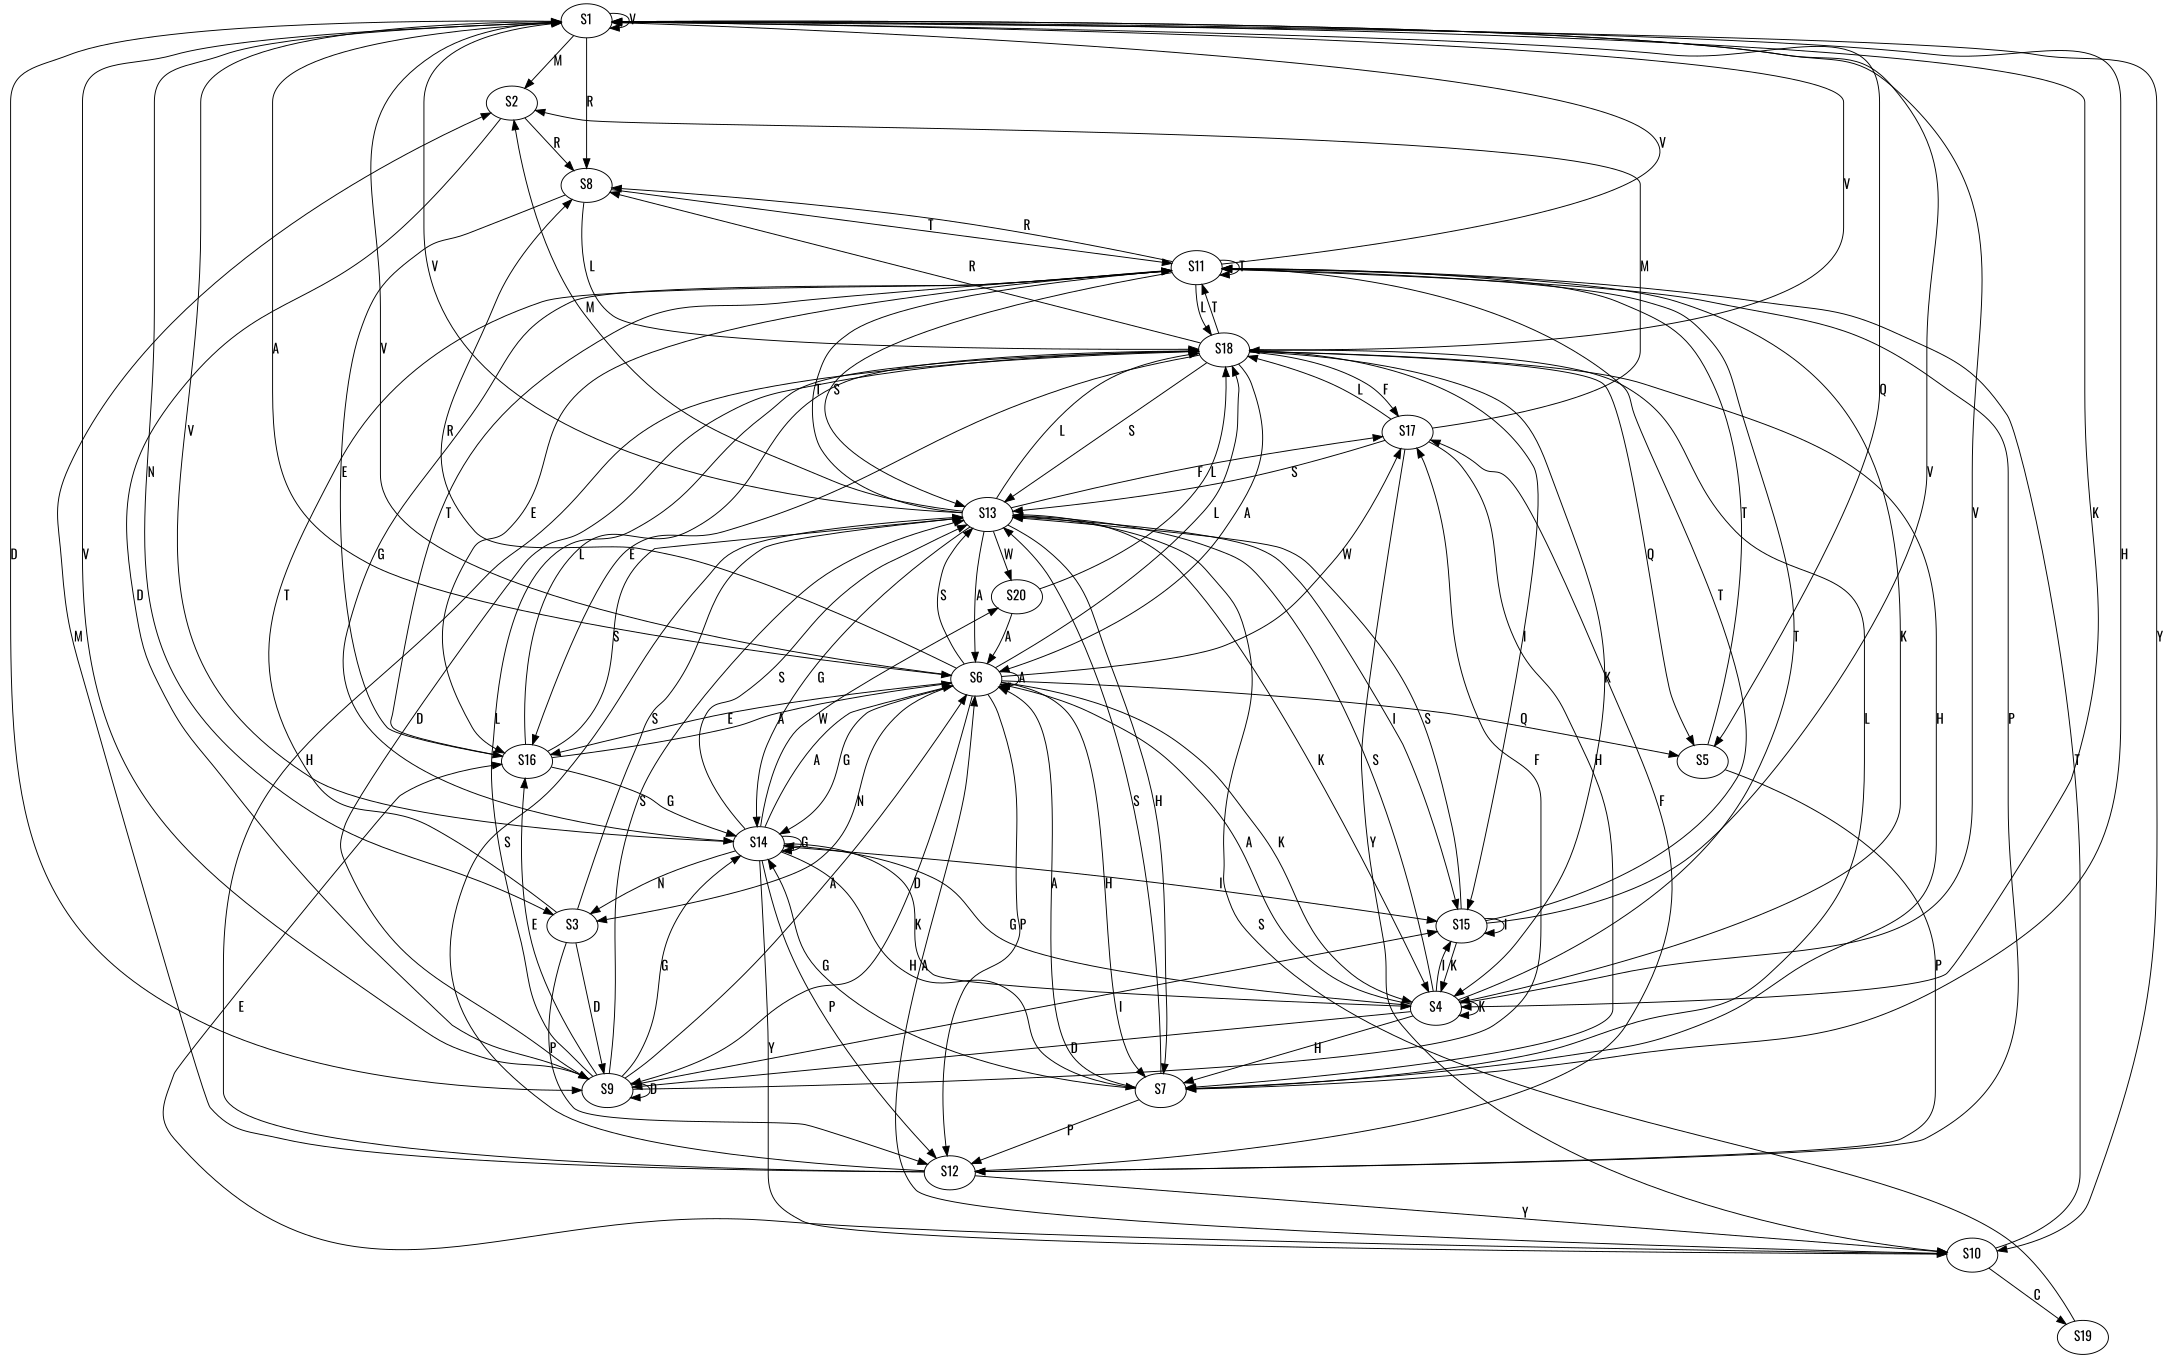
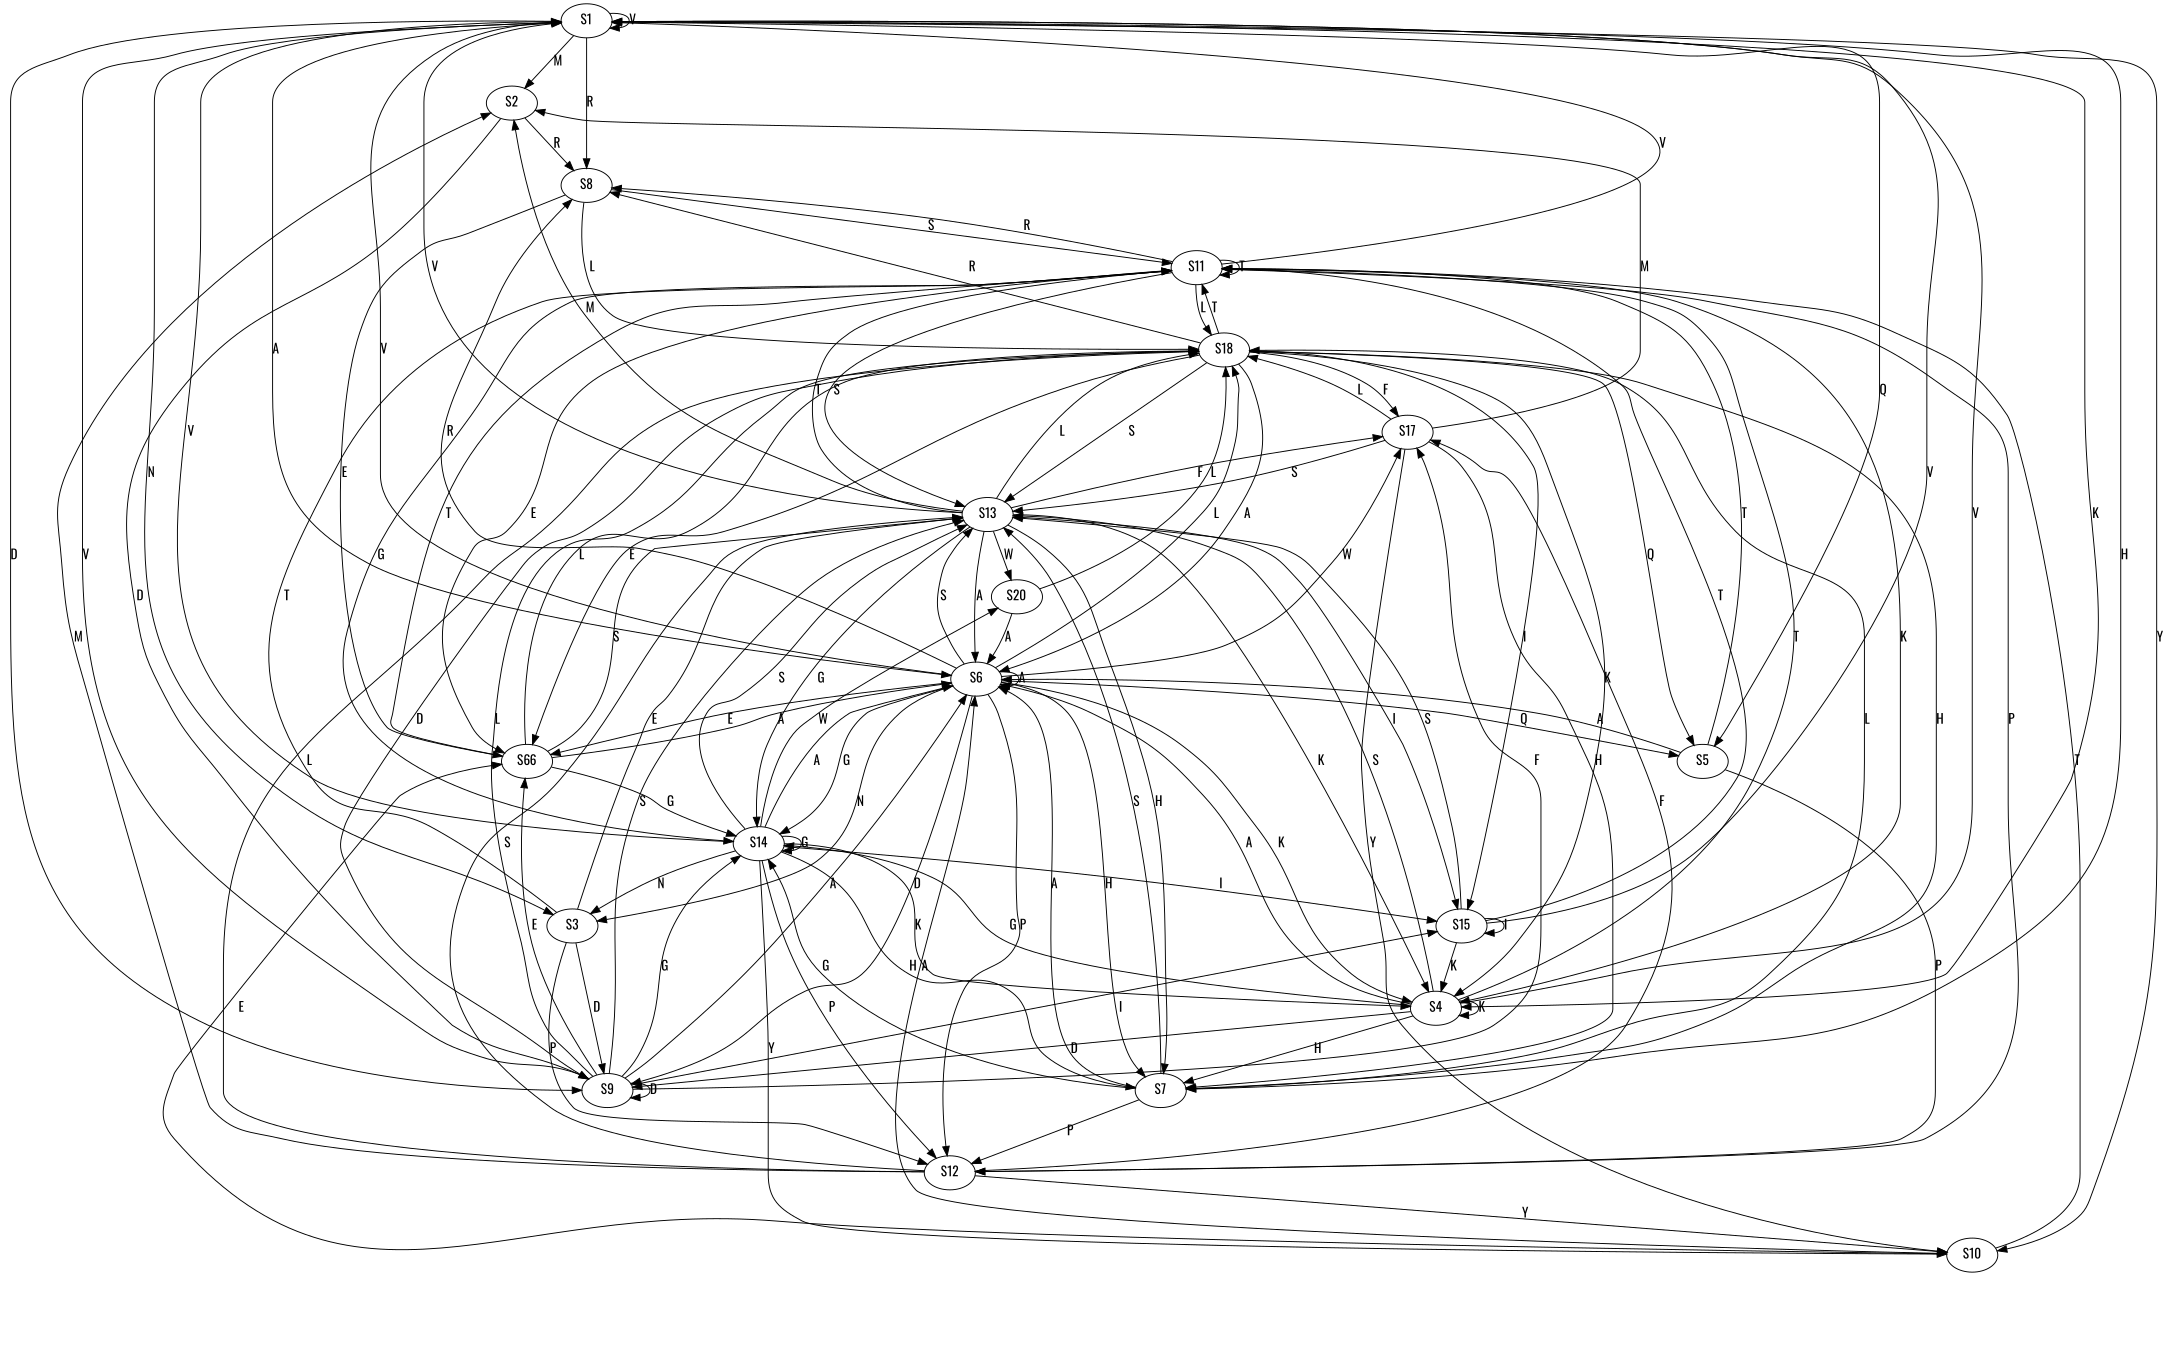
(1614, 58) -> none
(931, 227) -> (931, 227)
none -> (1349, 691)
(655, 720) -> (655, 720)
(309, 761) -> (309, 761)
(527, 761) -> (527, 761)
(1439, 970) -> none
(2083, 1337) -> none
